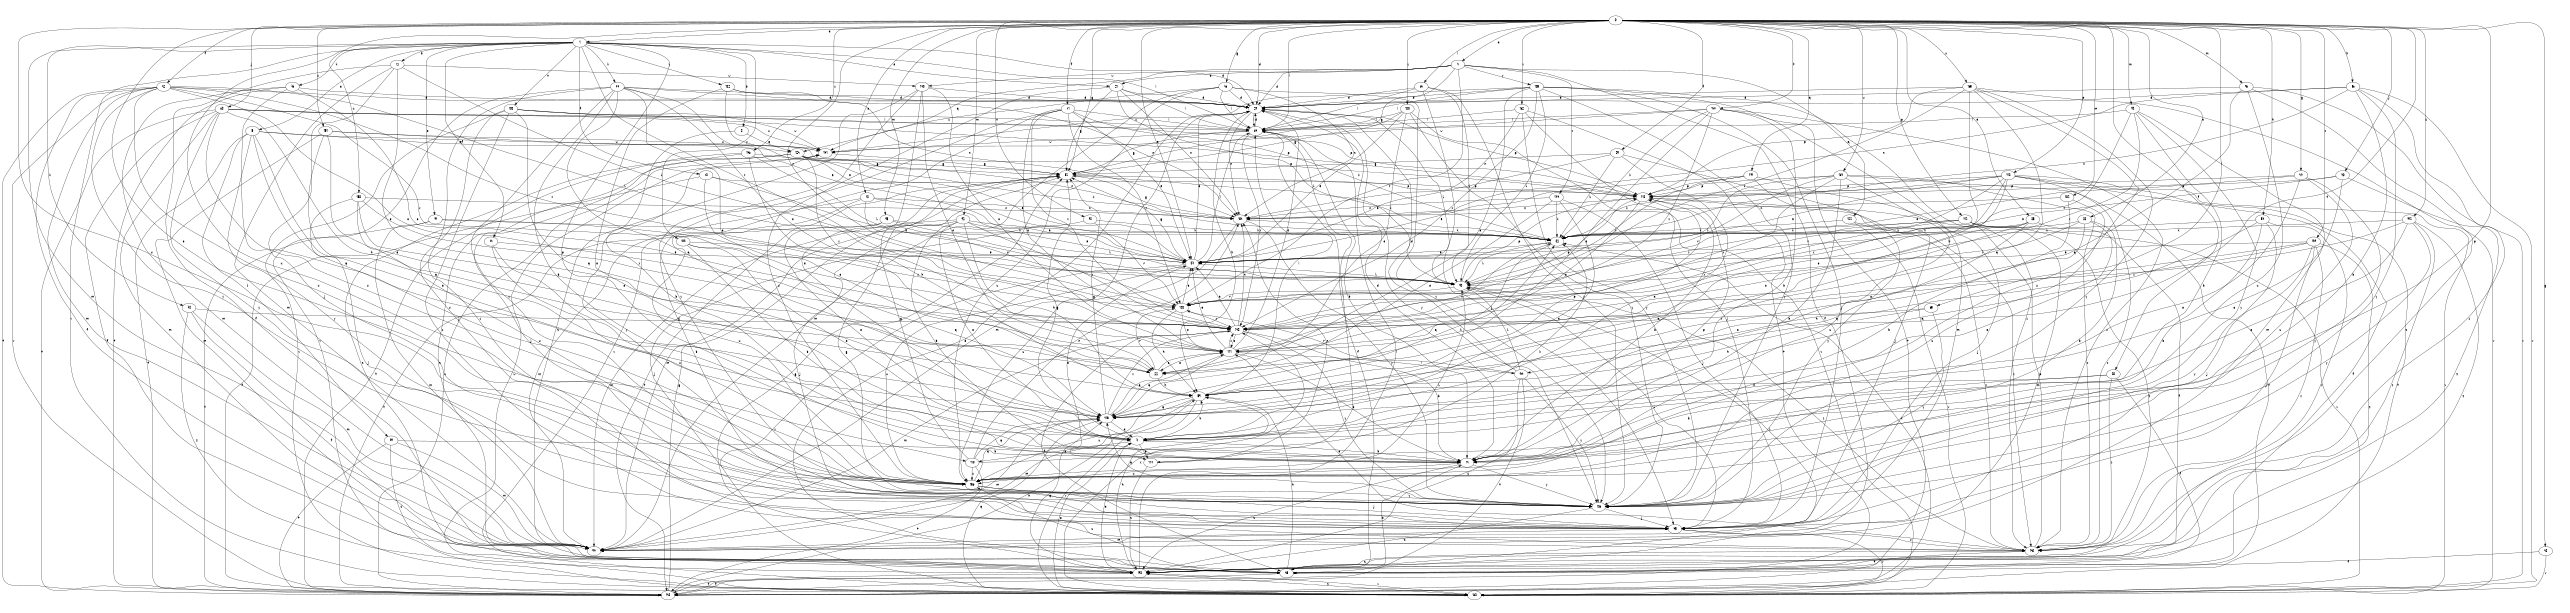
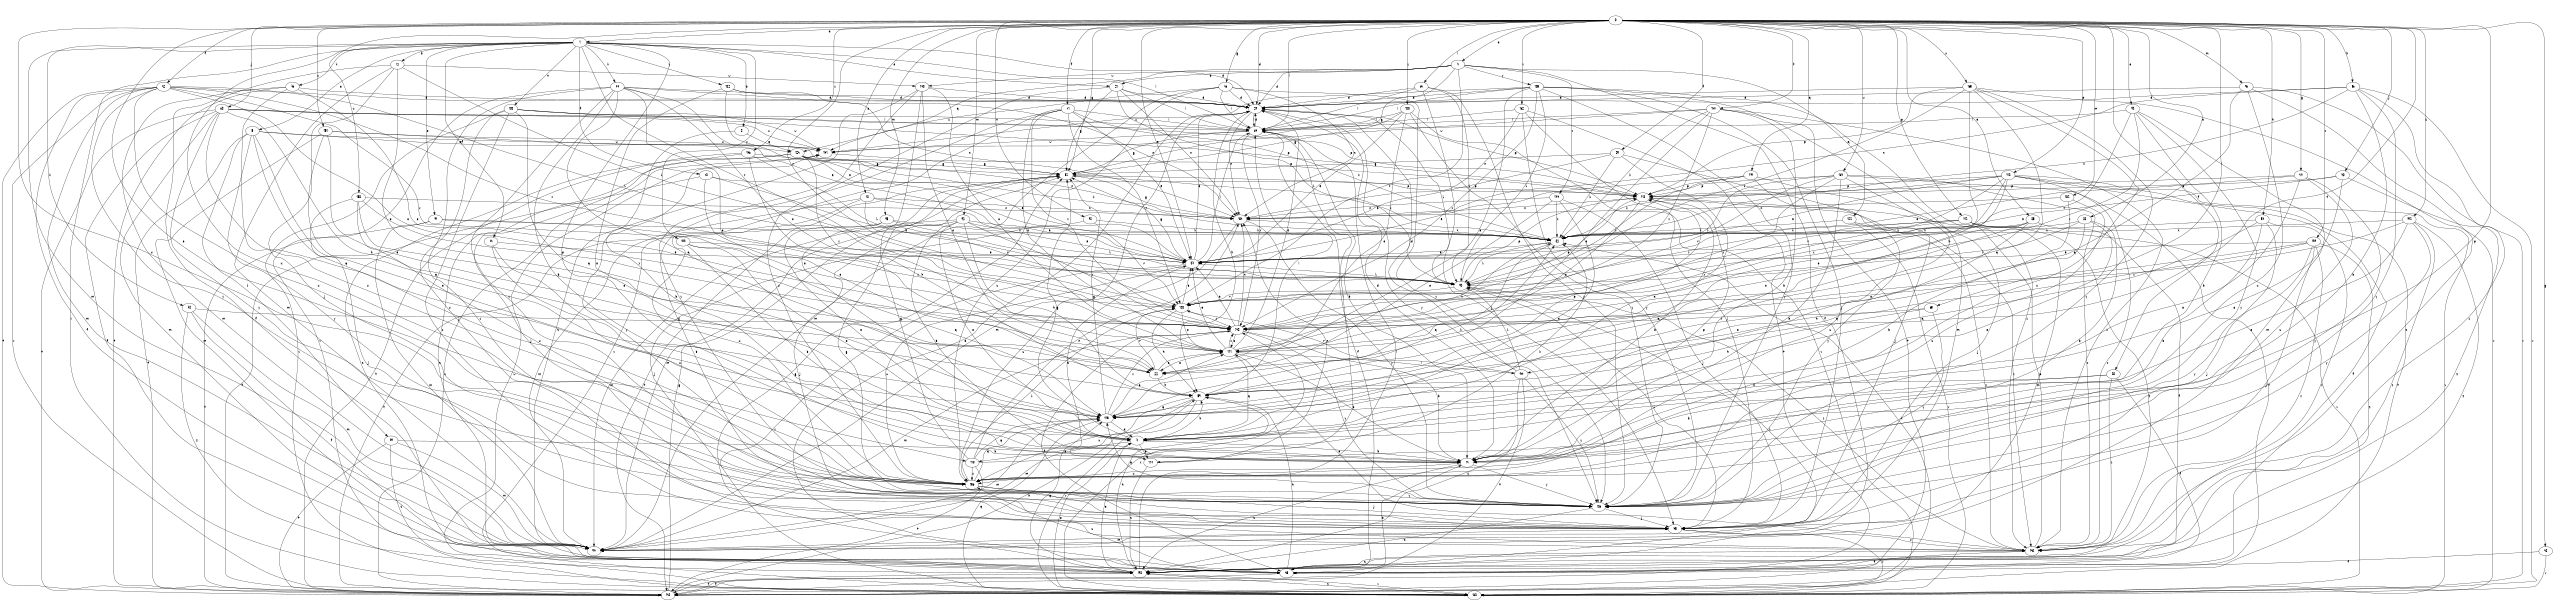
(2130, 65) -> (2130, 65)
(1166, 380) -> (1232, 427)
(1273, 466) -> (1053, 371)
